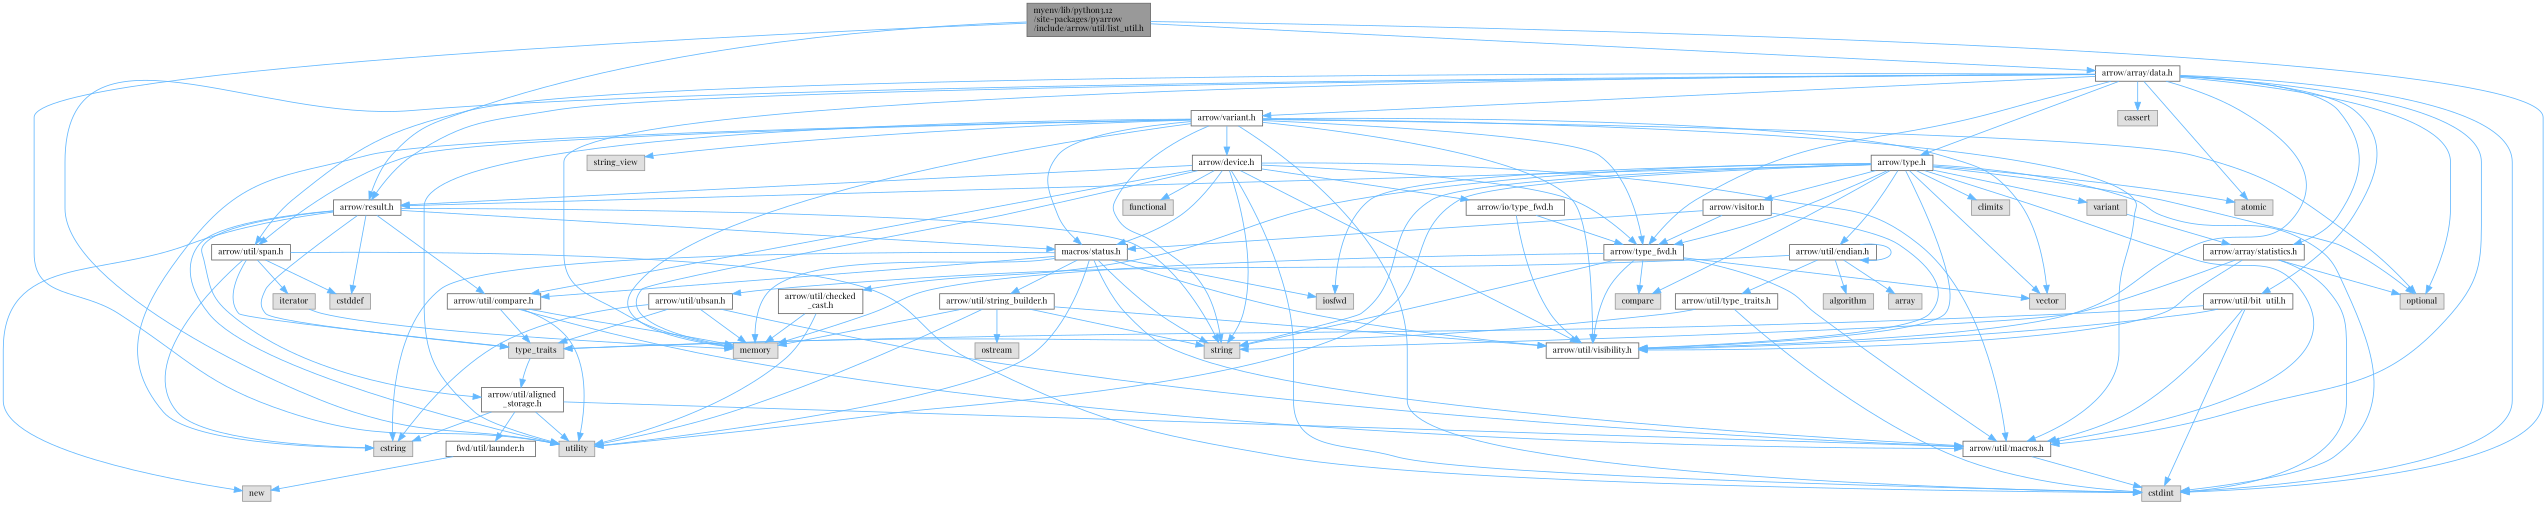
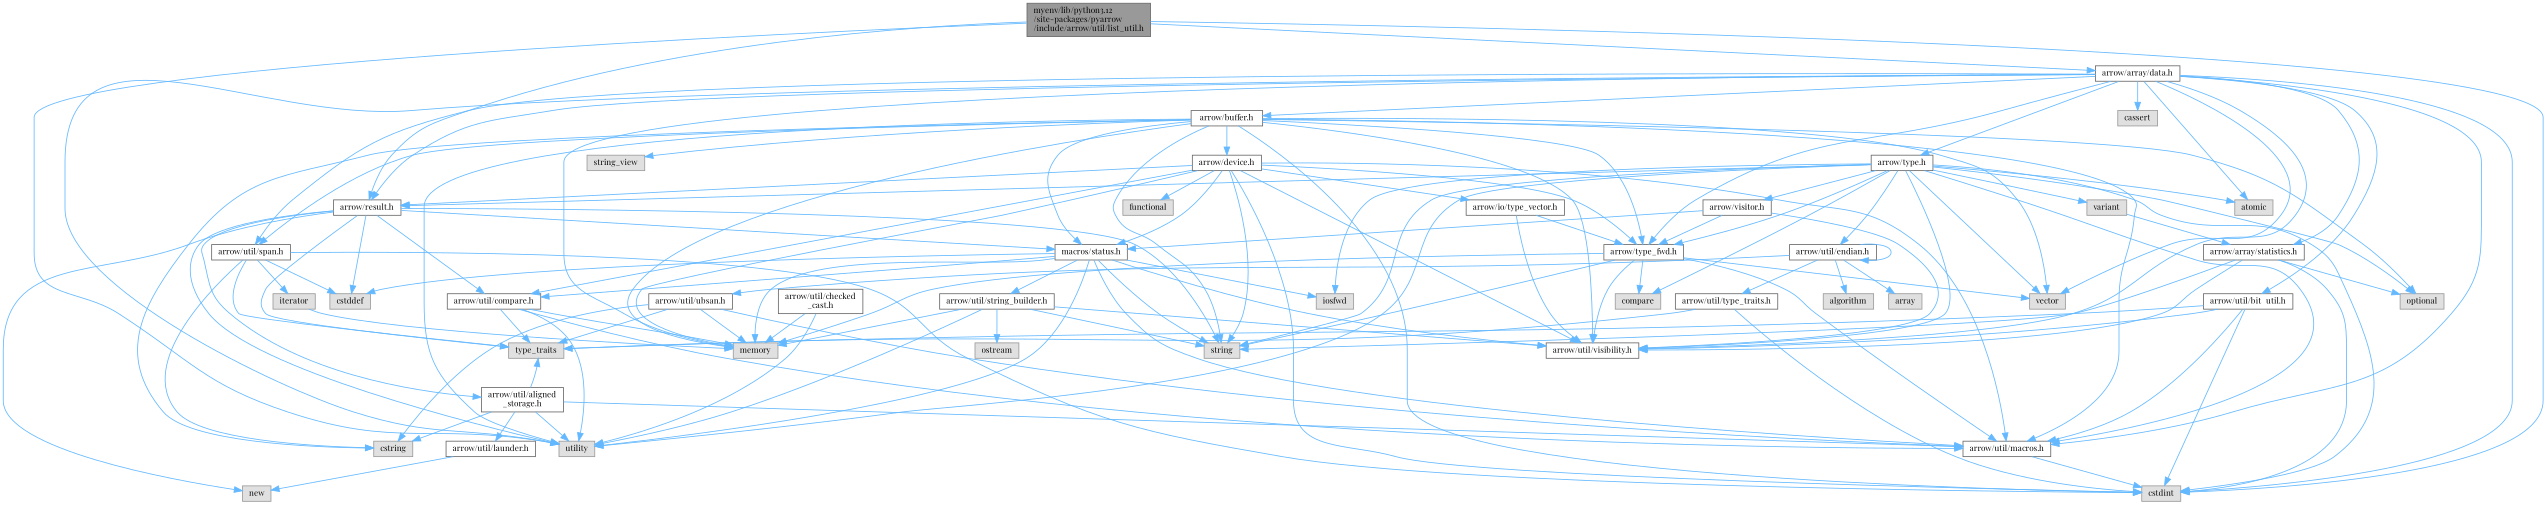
(2388, 113) -> (2280, 216)
(1227, 118) -> (1227, 118)
(1342, 202) -> none
(1515, 208) -> (1515, 208)
(1991, 208) -> none
(591, 263) -> (646, 266)
(526, 369) -> (534, 377)
(491, 449) -> (491, 449)
